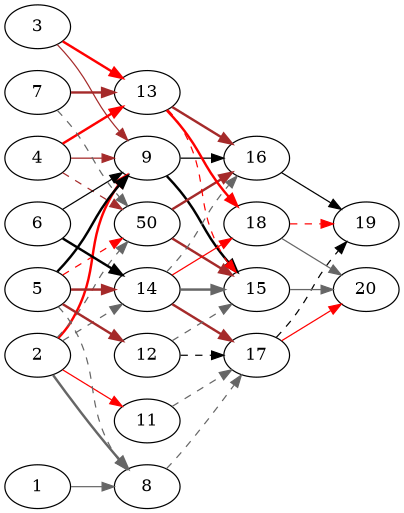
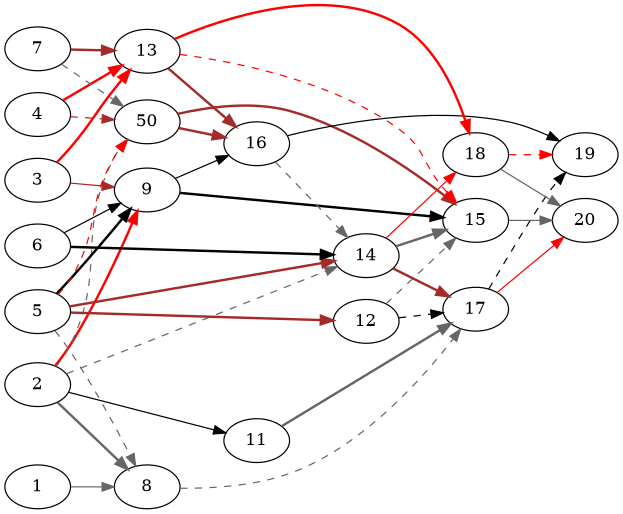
(83, 158) -> none
(197, 232) -> (307, 195)
(84, 383) -> (141, 411)
(197, 391) -> (361, 378)
